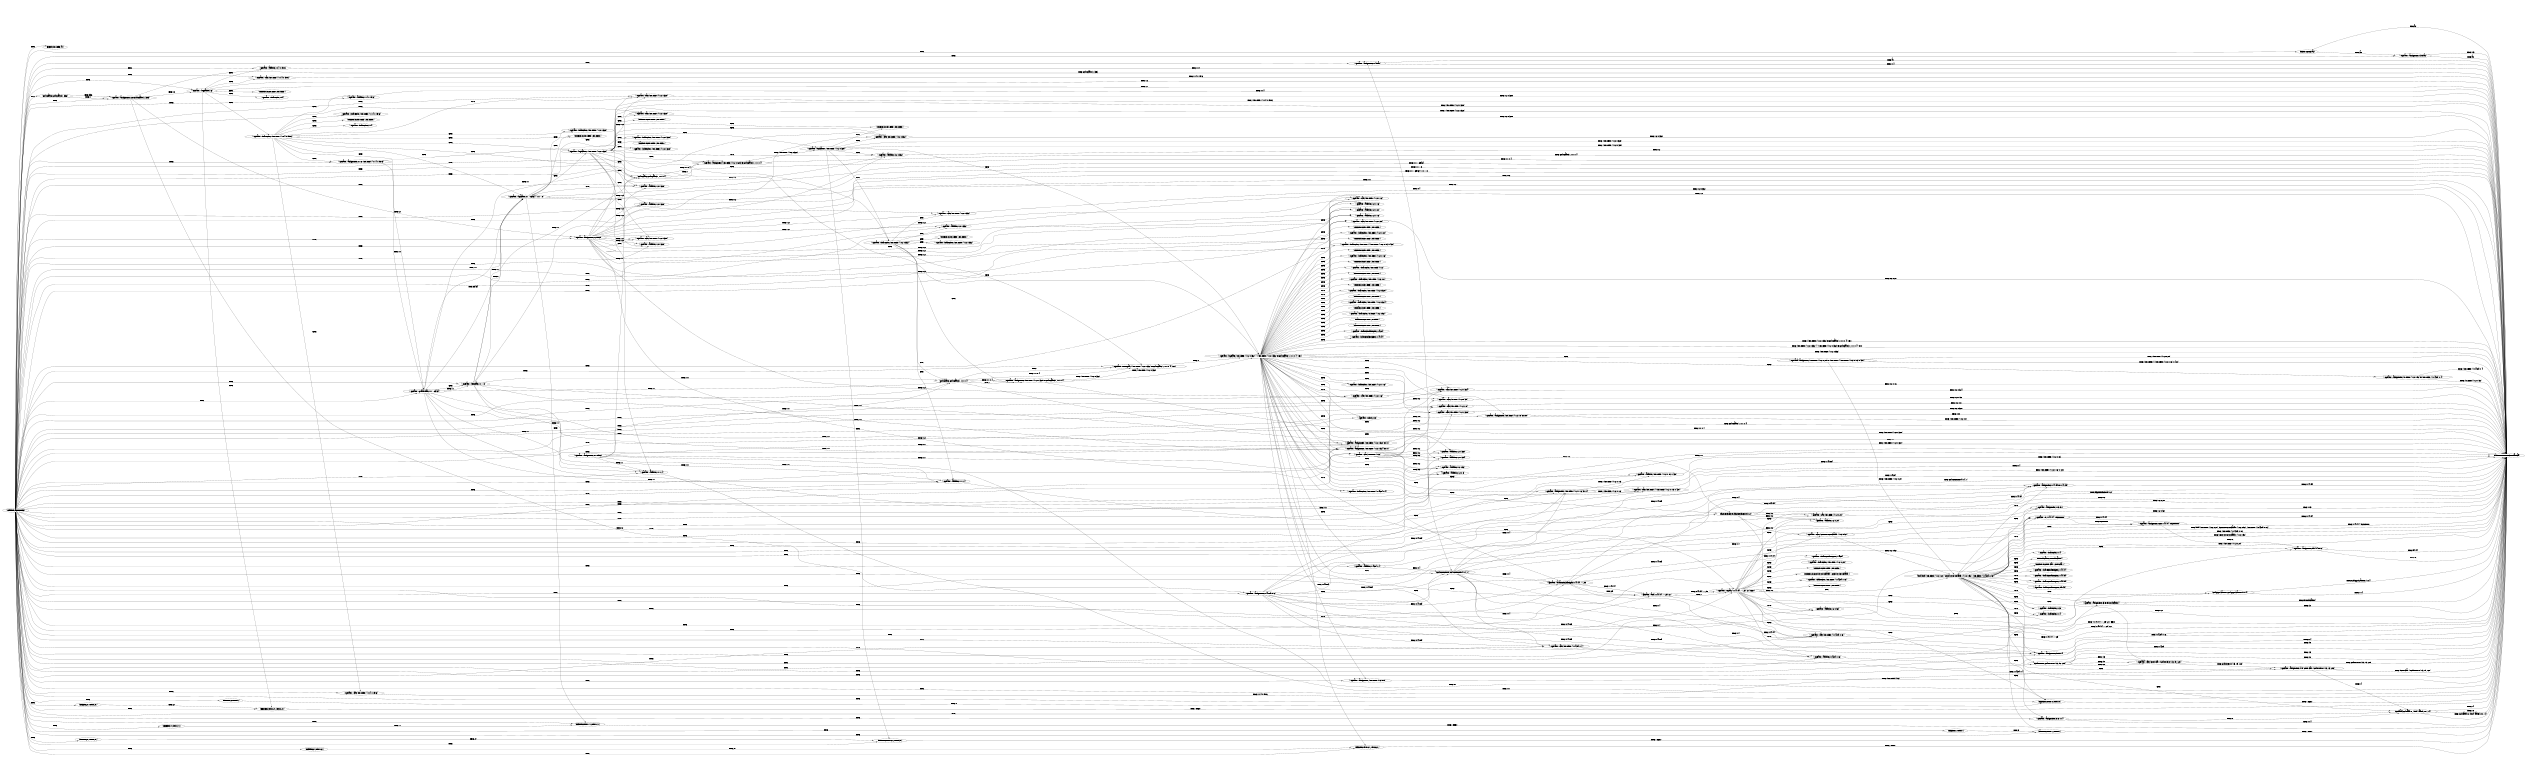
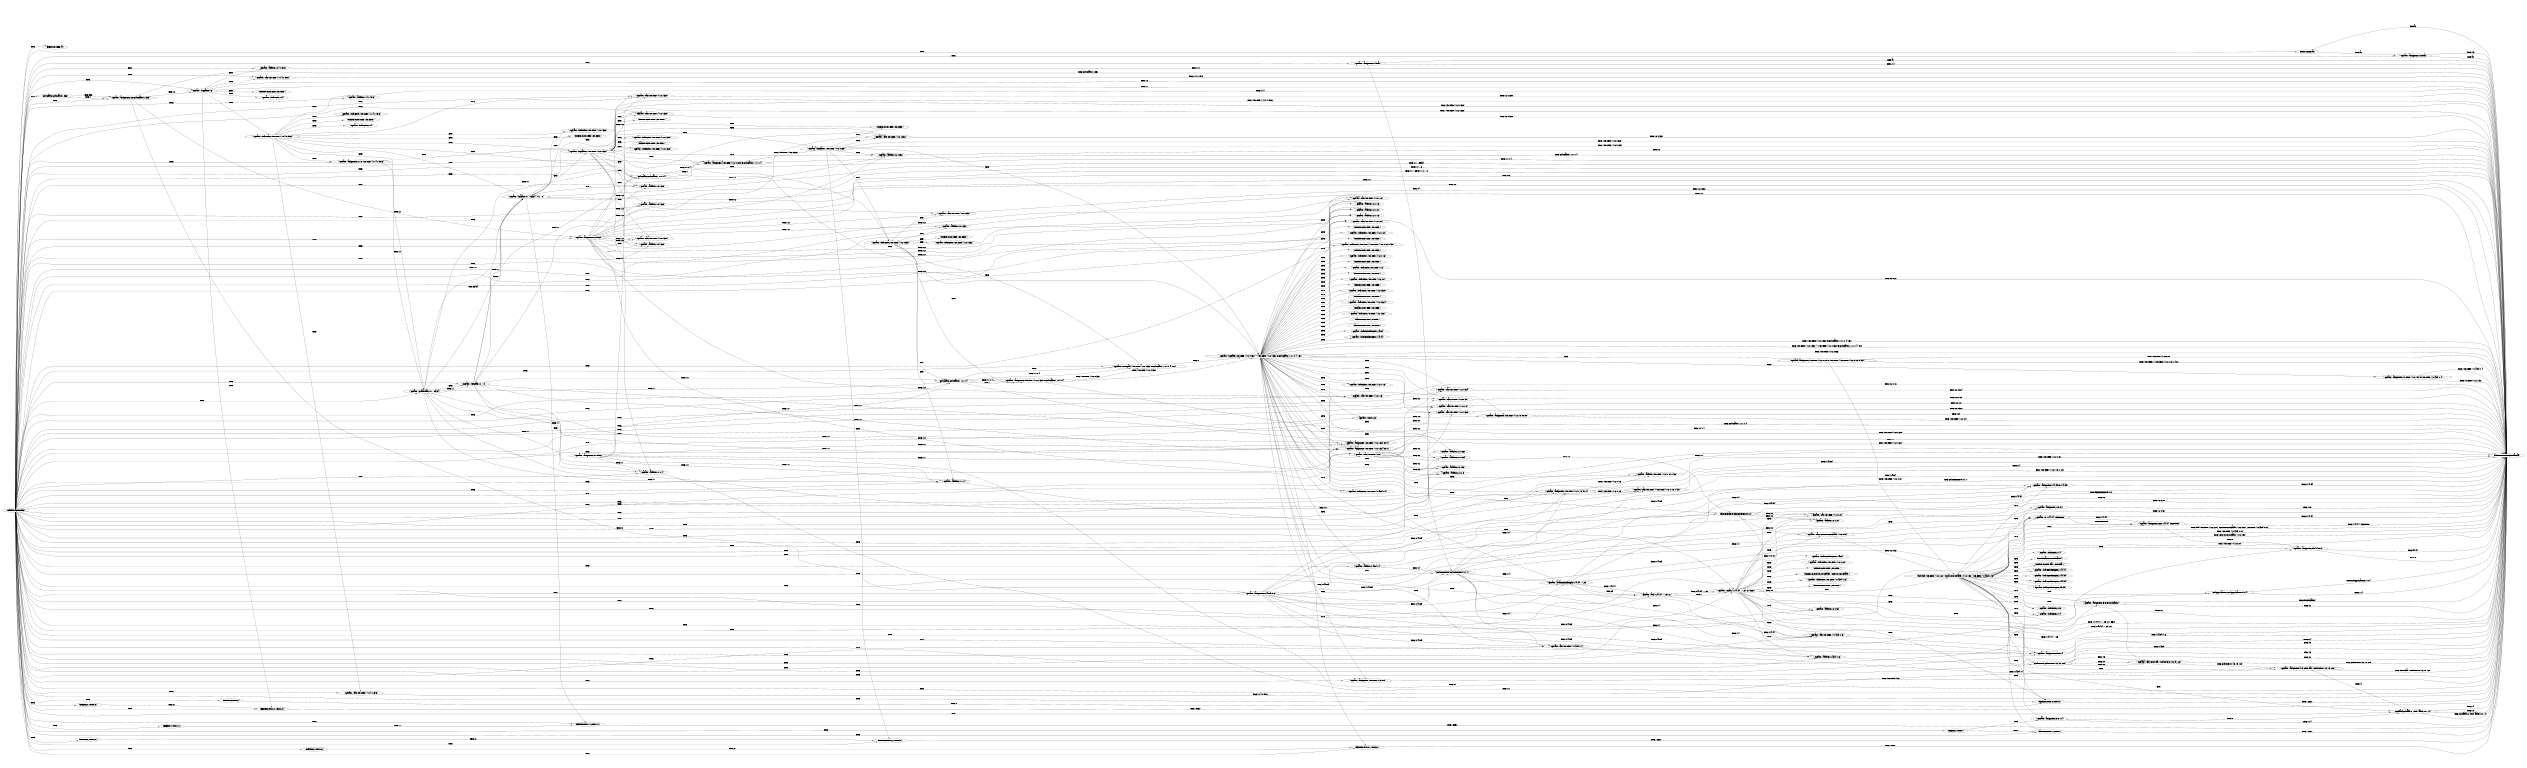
(1412, 454) -> none
(928, 719) -> (2001, 725)
(2016, 730) -> (2016, 730)
